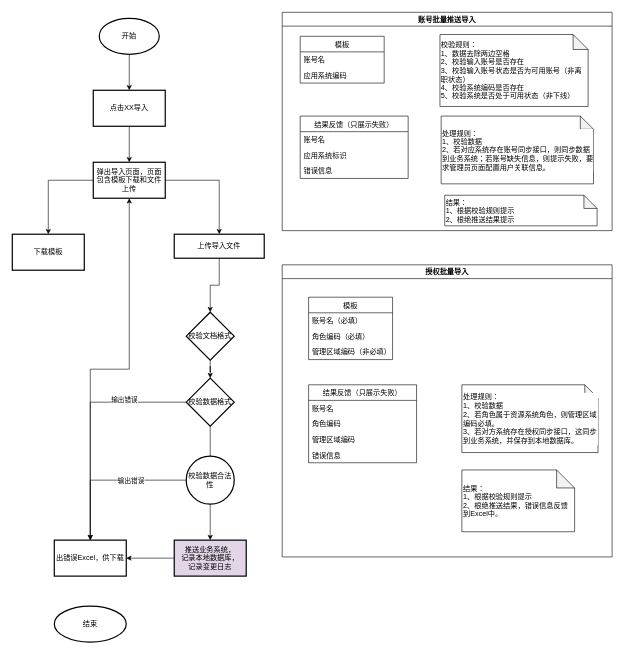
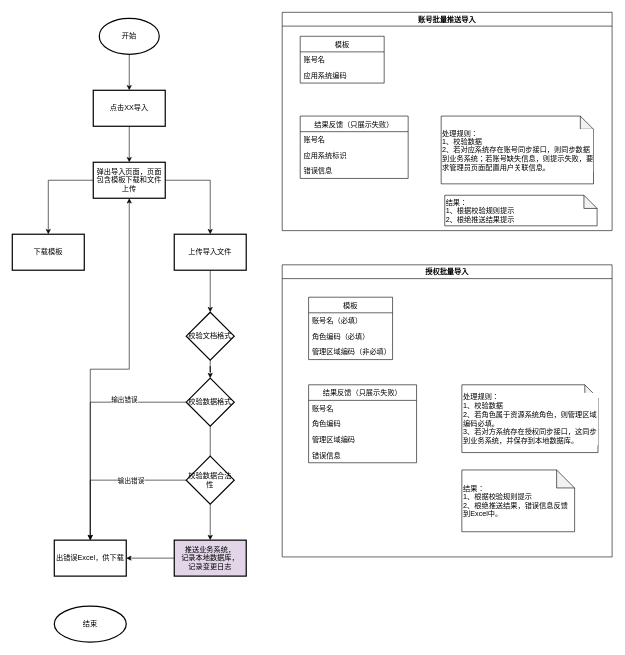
(514, 71) -> none
(219, 246) -> (210, 252)
(210, 480) -> (210, 480)
